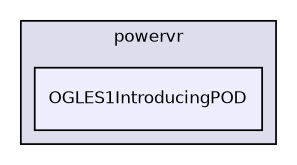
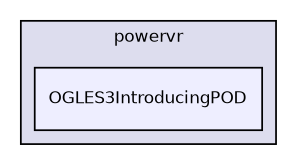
(148, 99) -> (148, 99)
